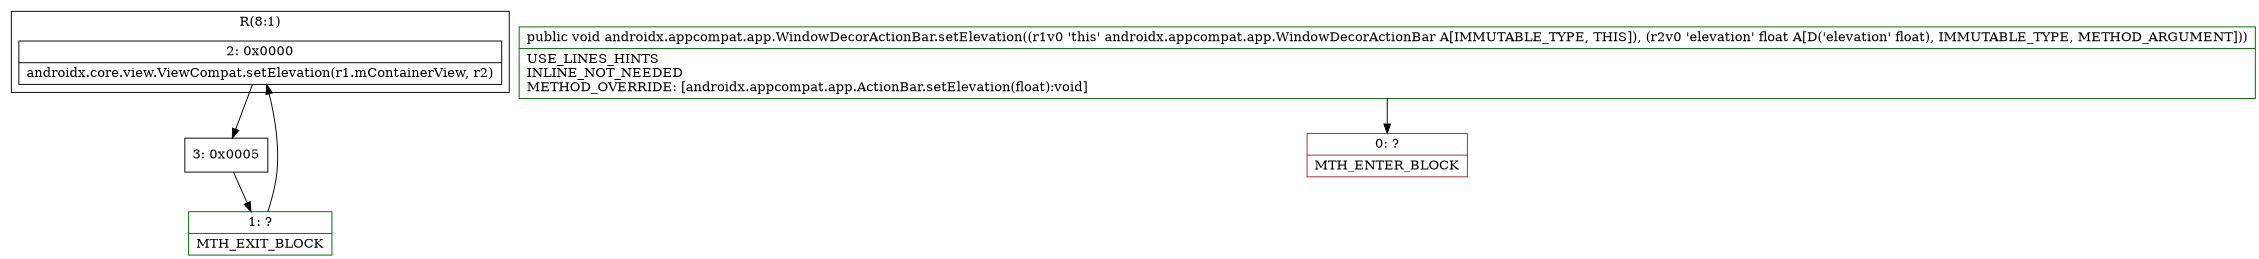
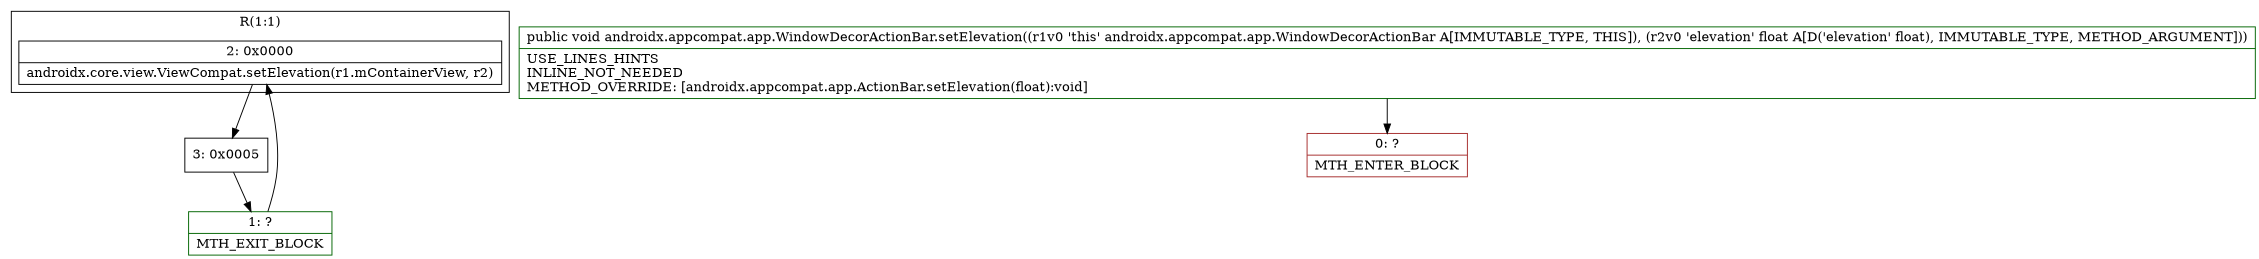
(260, 22) -> (260, 22)
